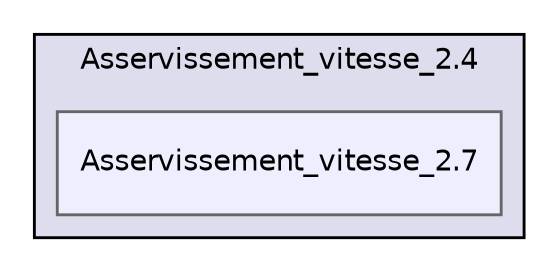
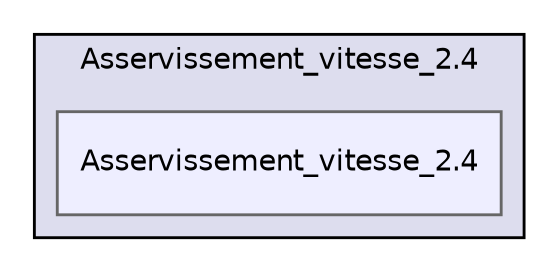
(279, 163) -> (279, 163)
